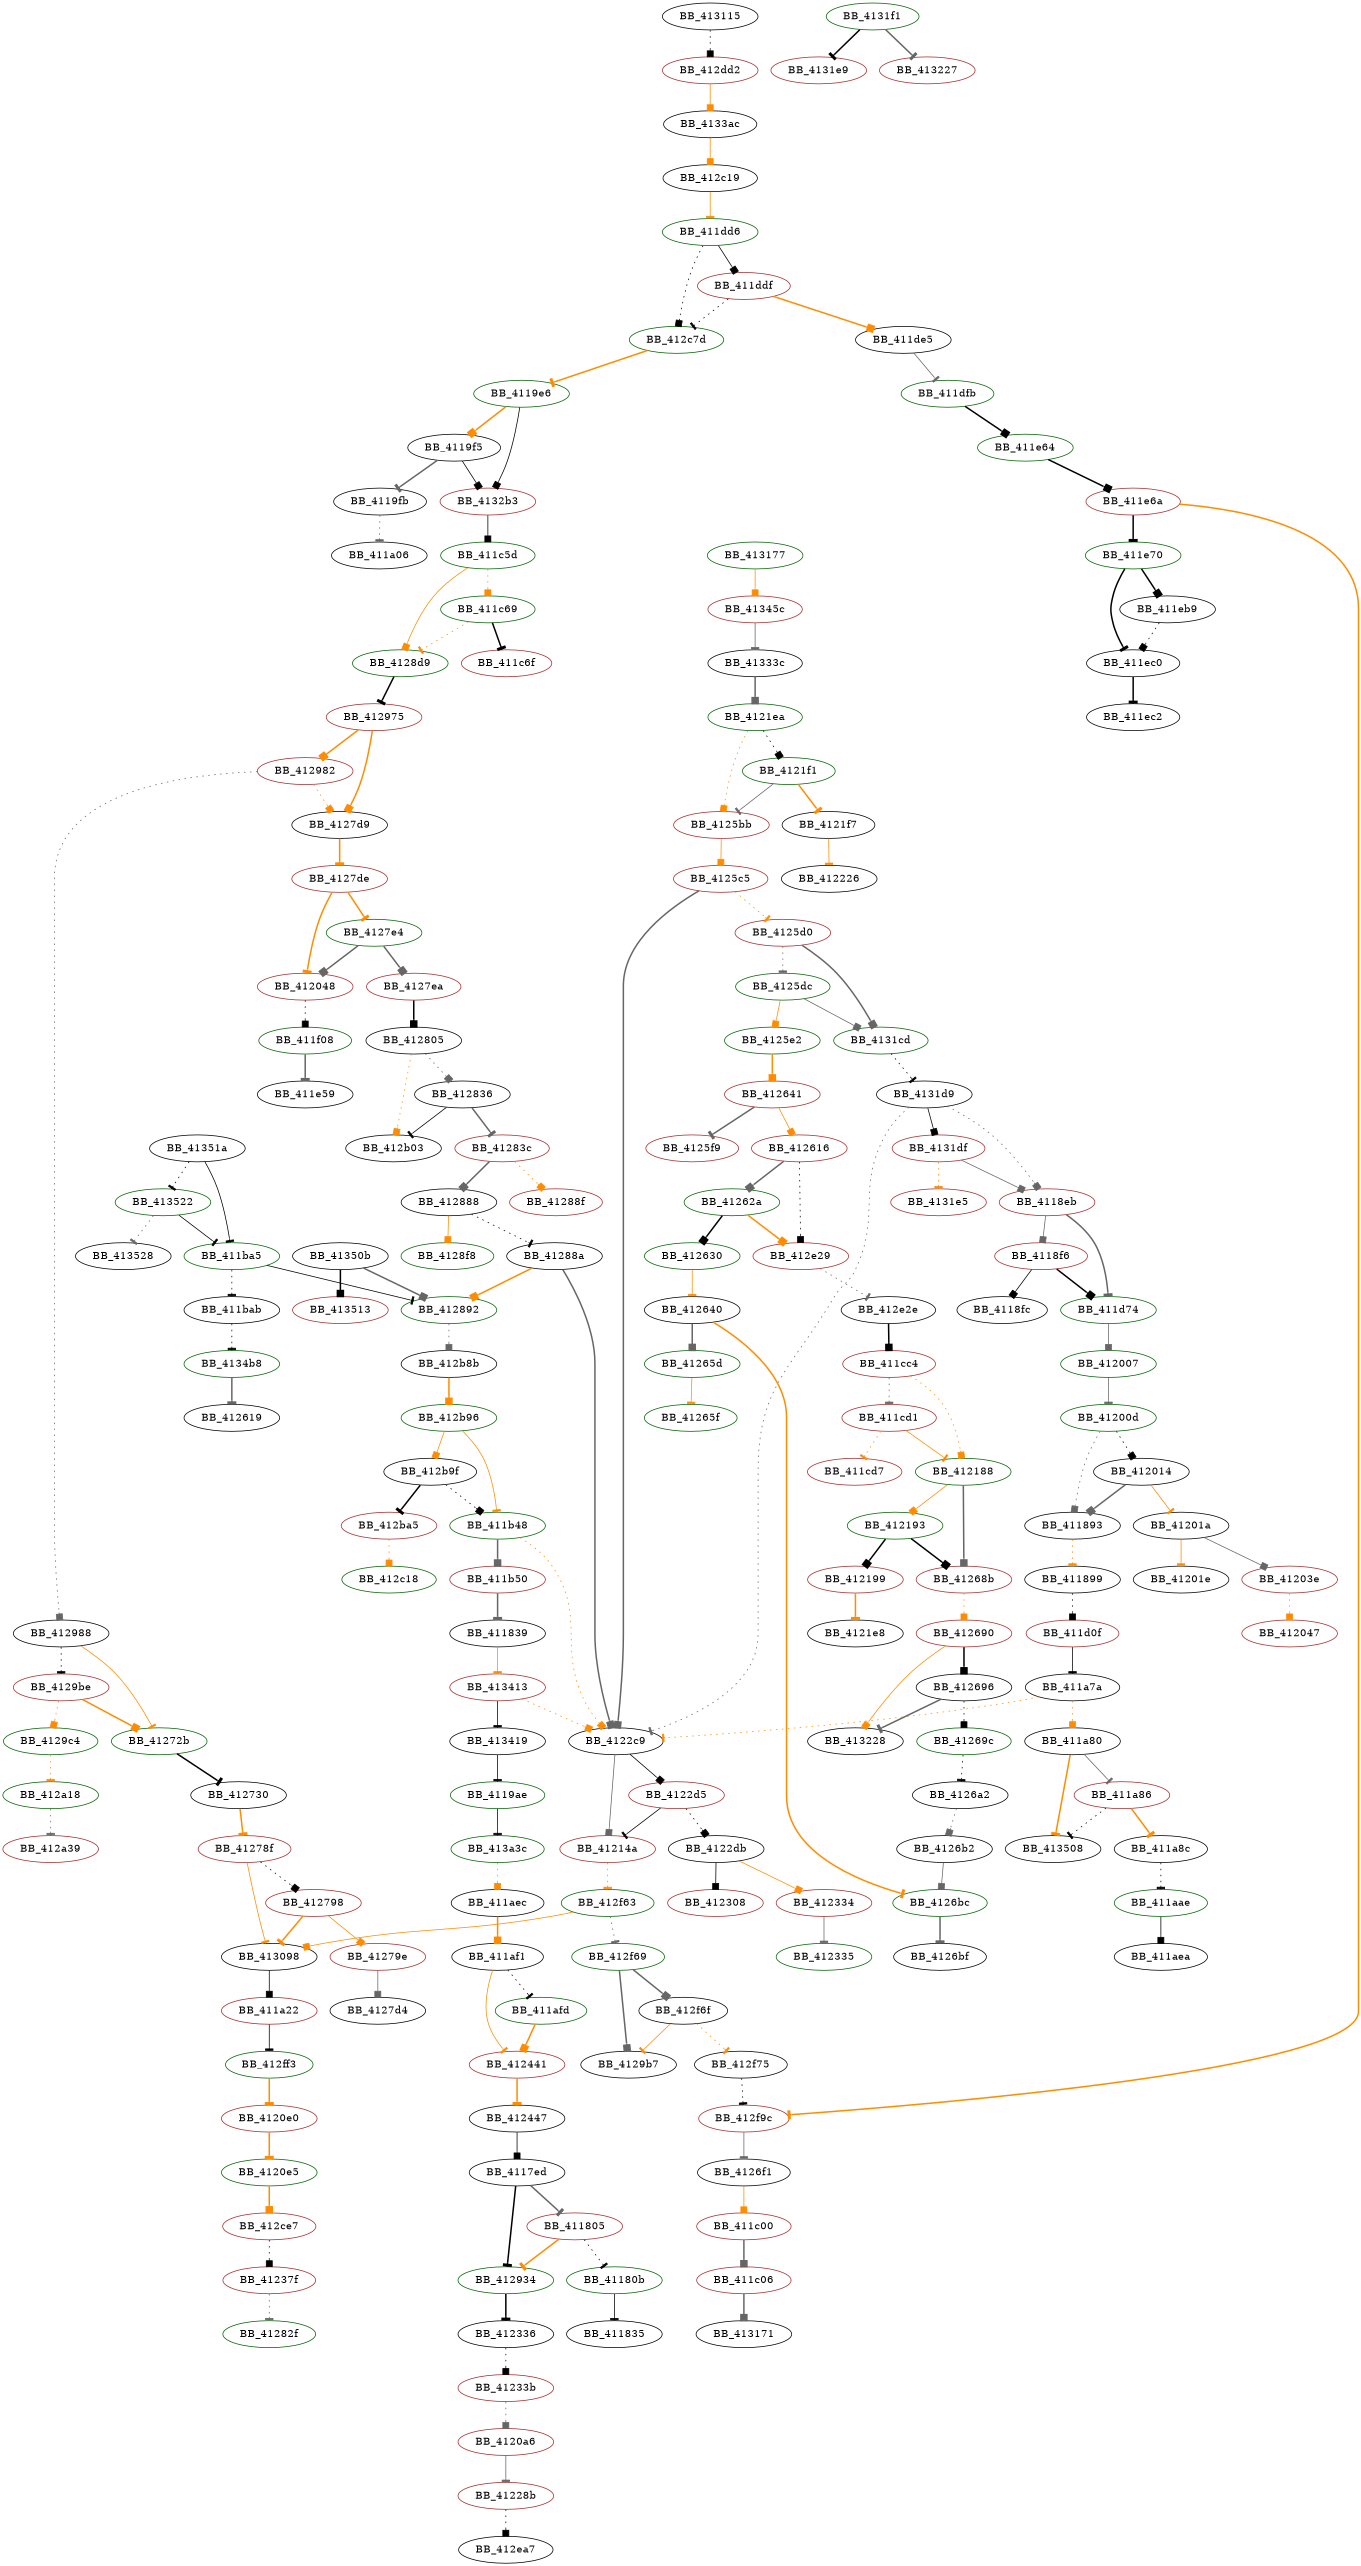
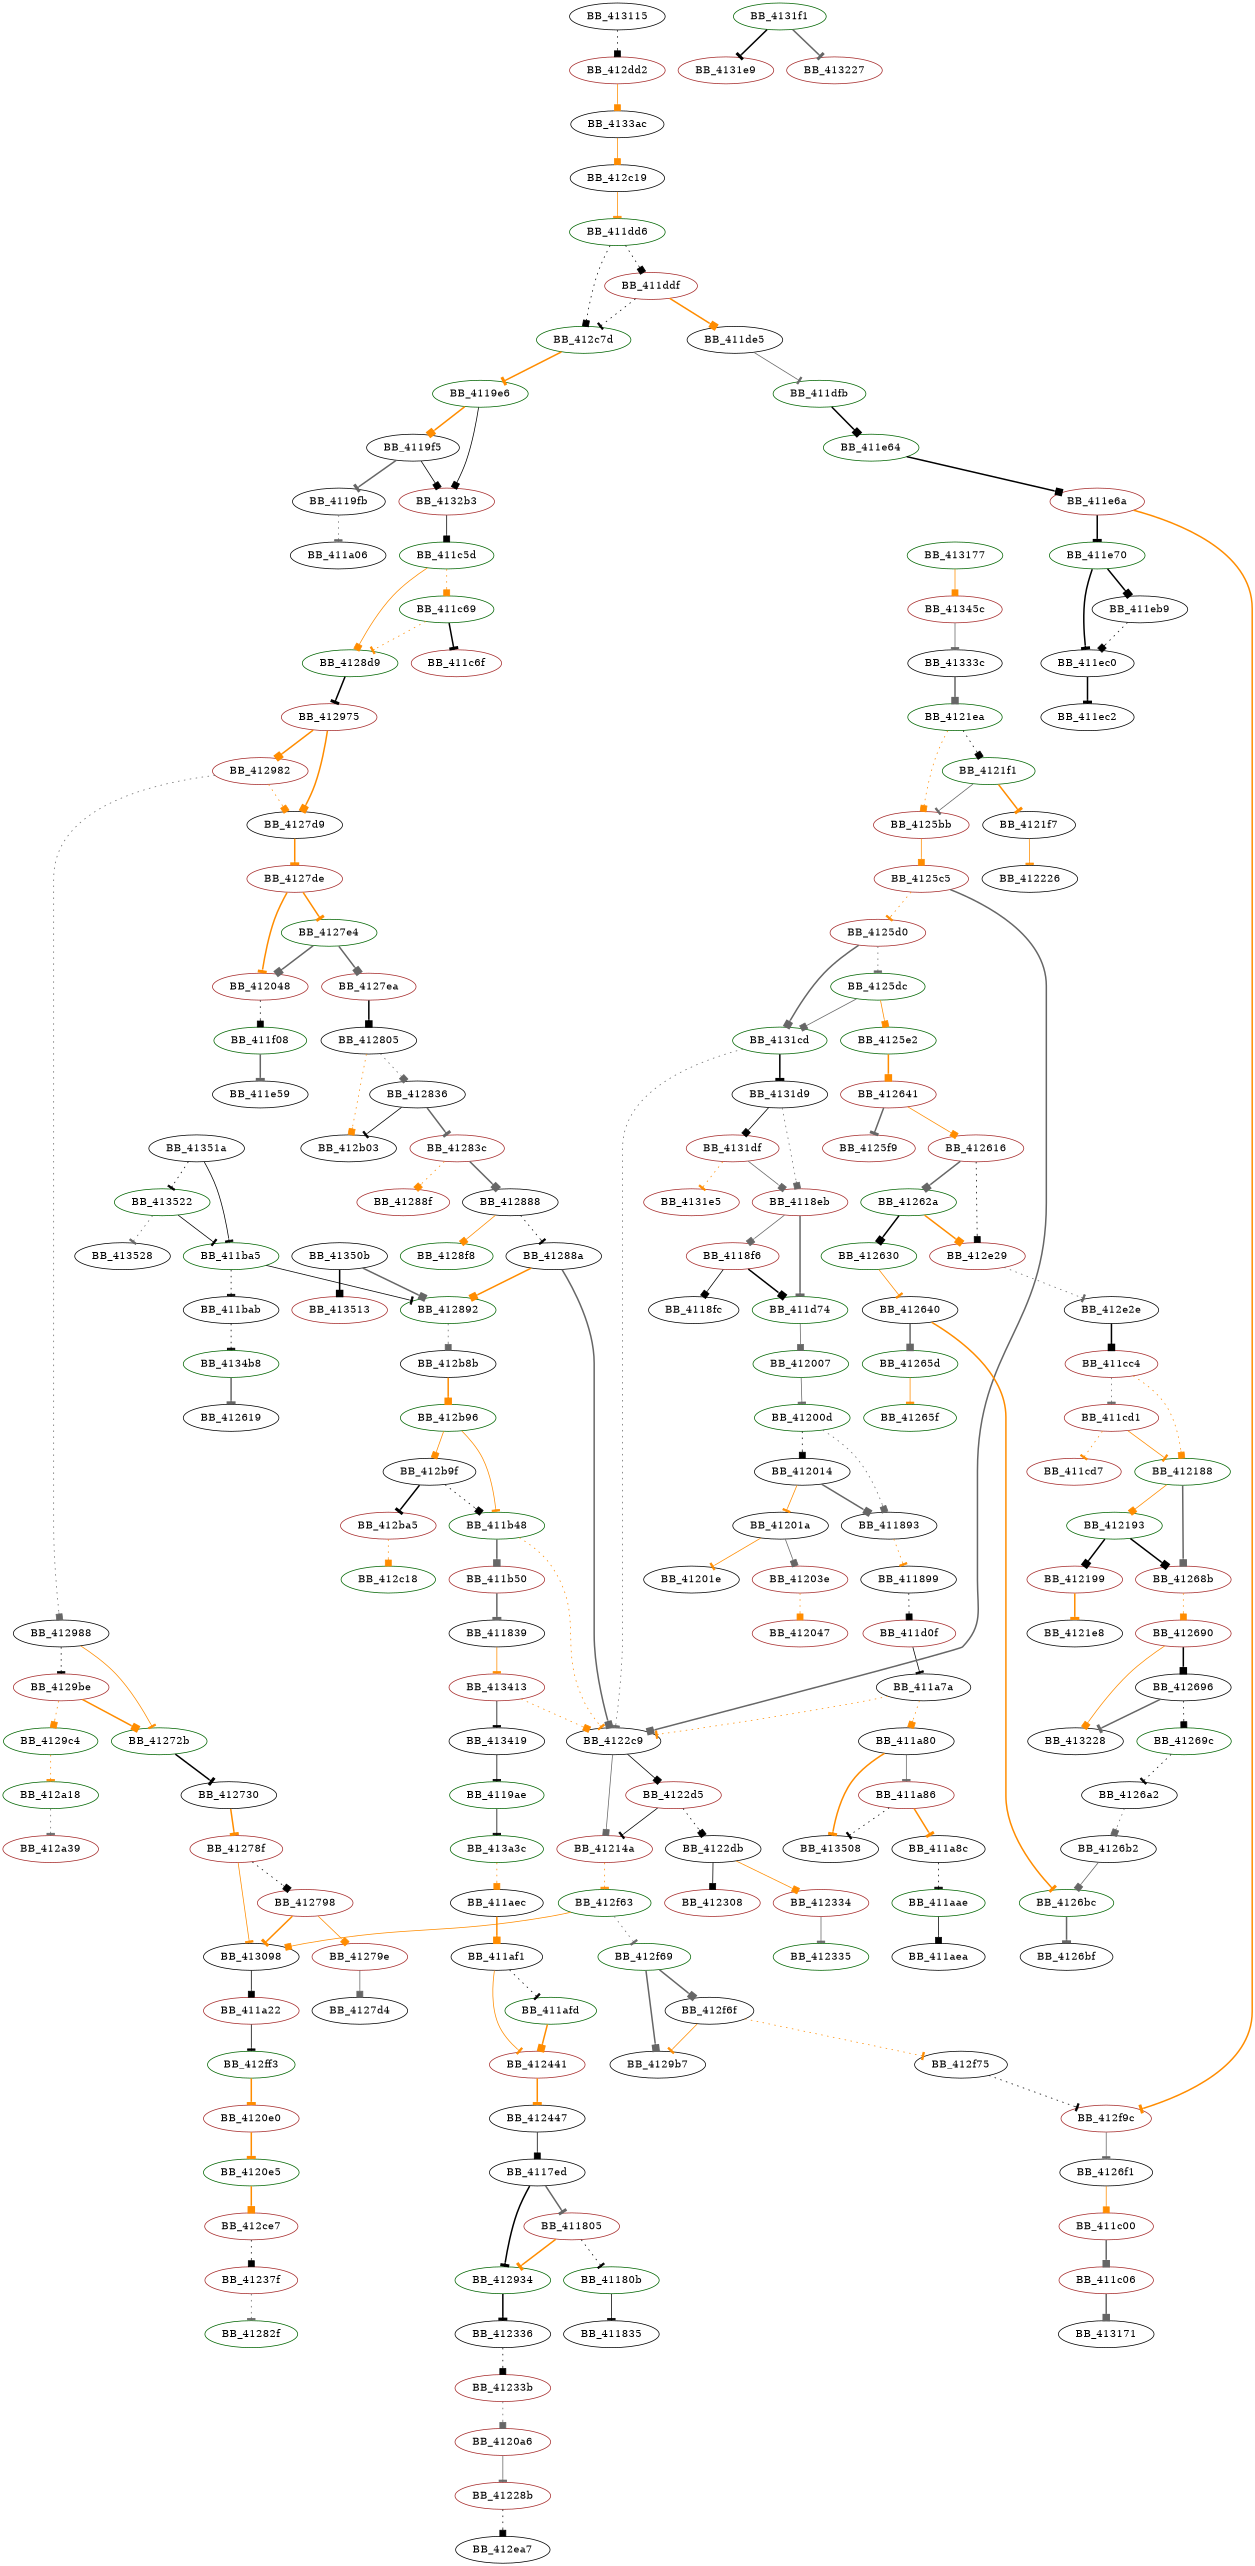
(725, 256) -> (632, 256)
(901, 1066) -> (780, 1066)
(762, 1426) -> (623, 1353)
(571, 1624) -> (570, 1626)
